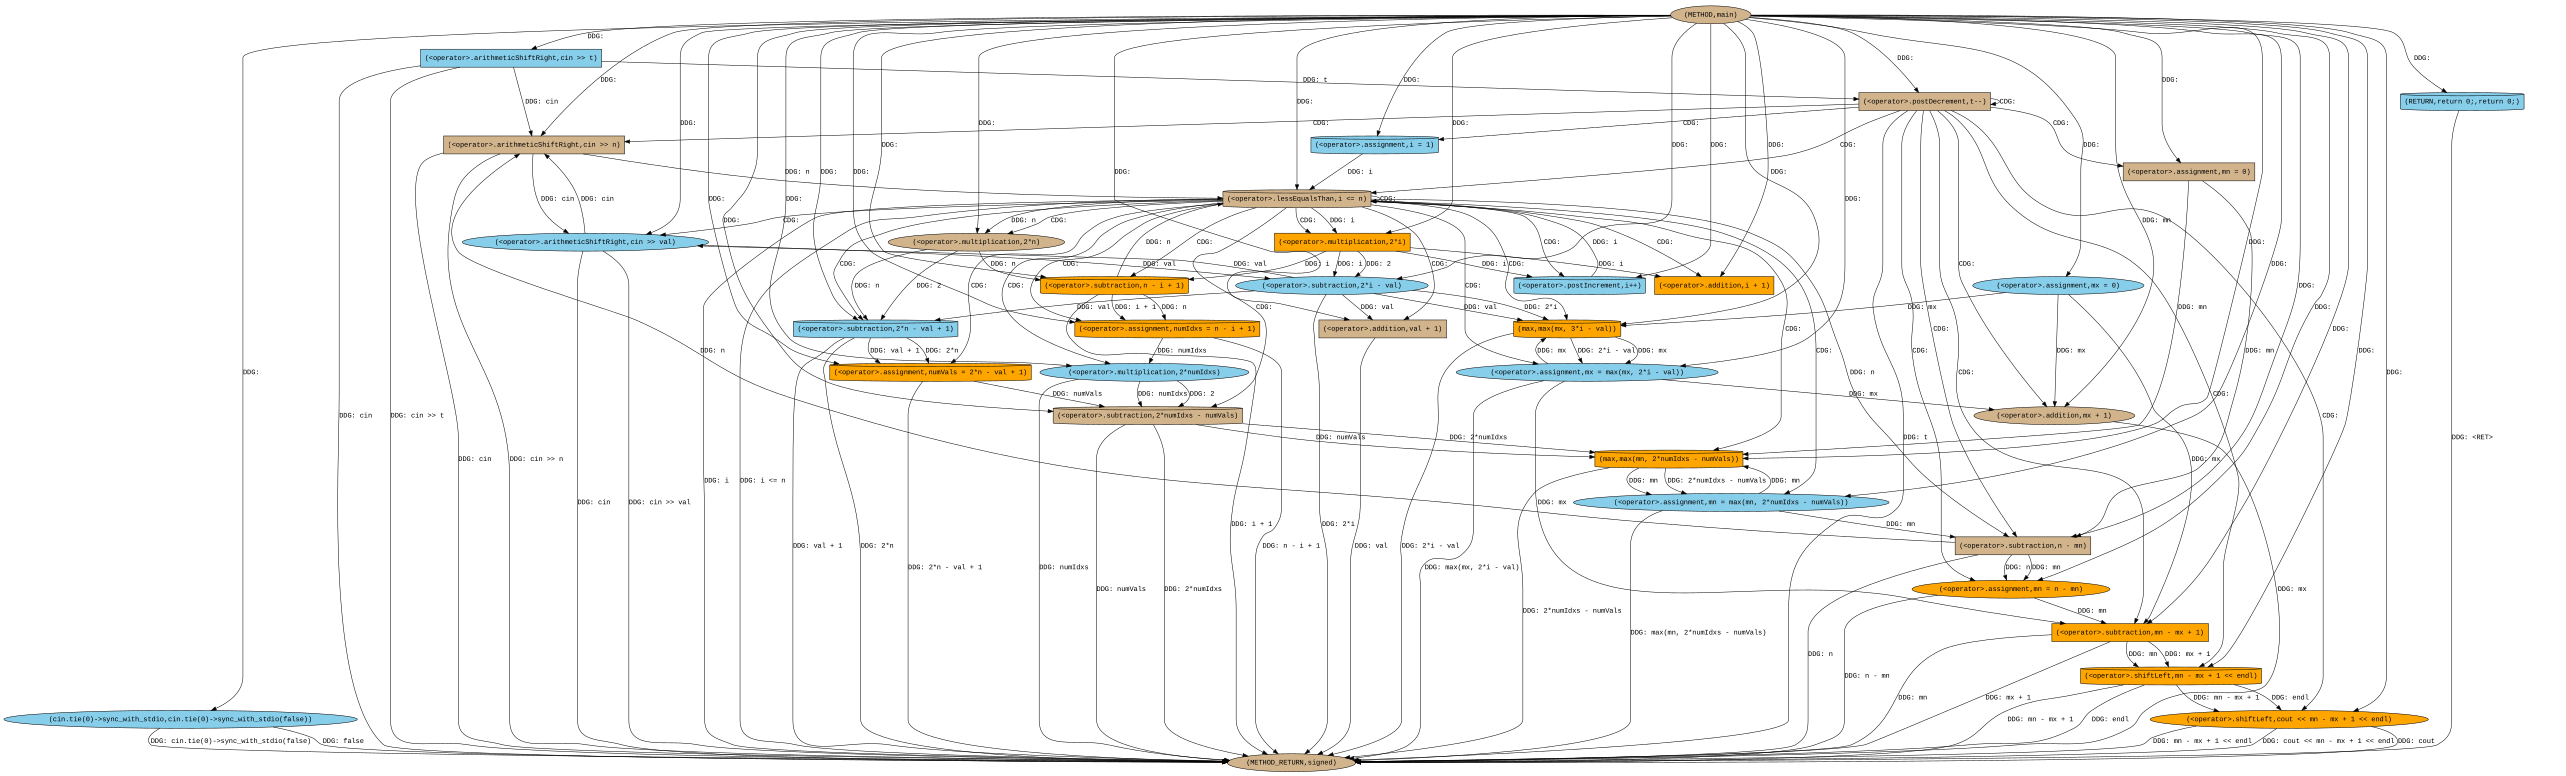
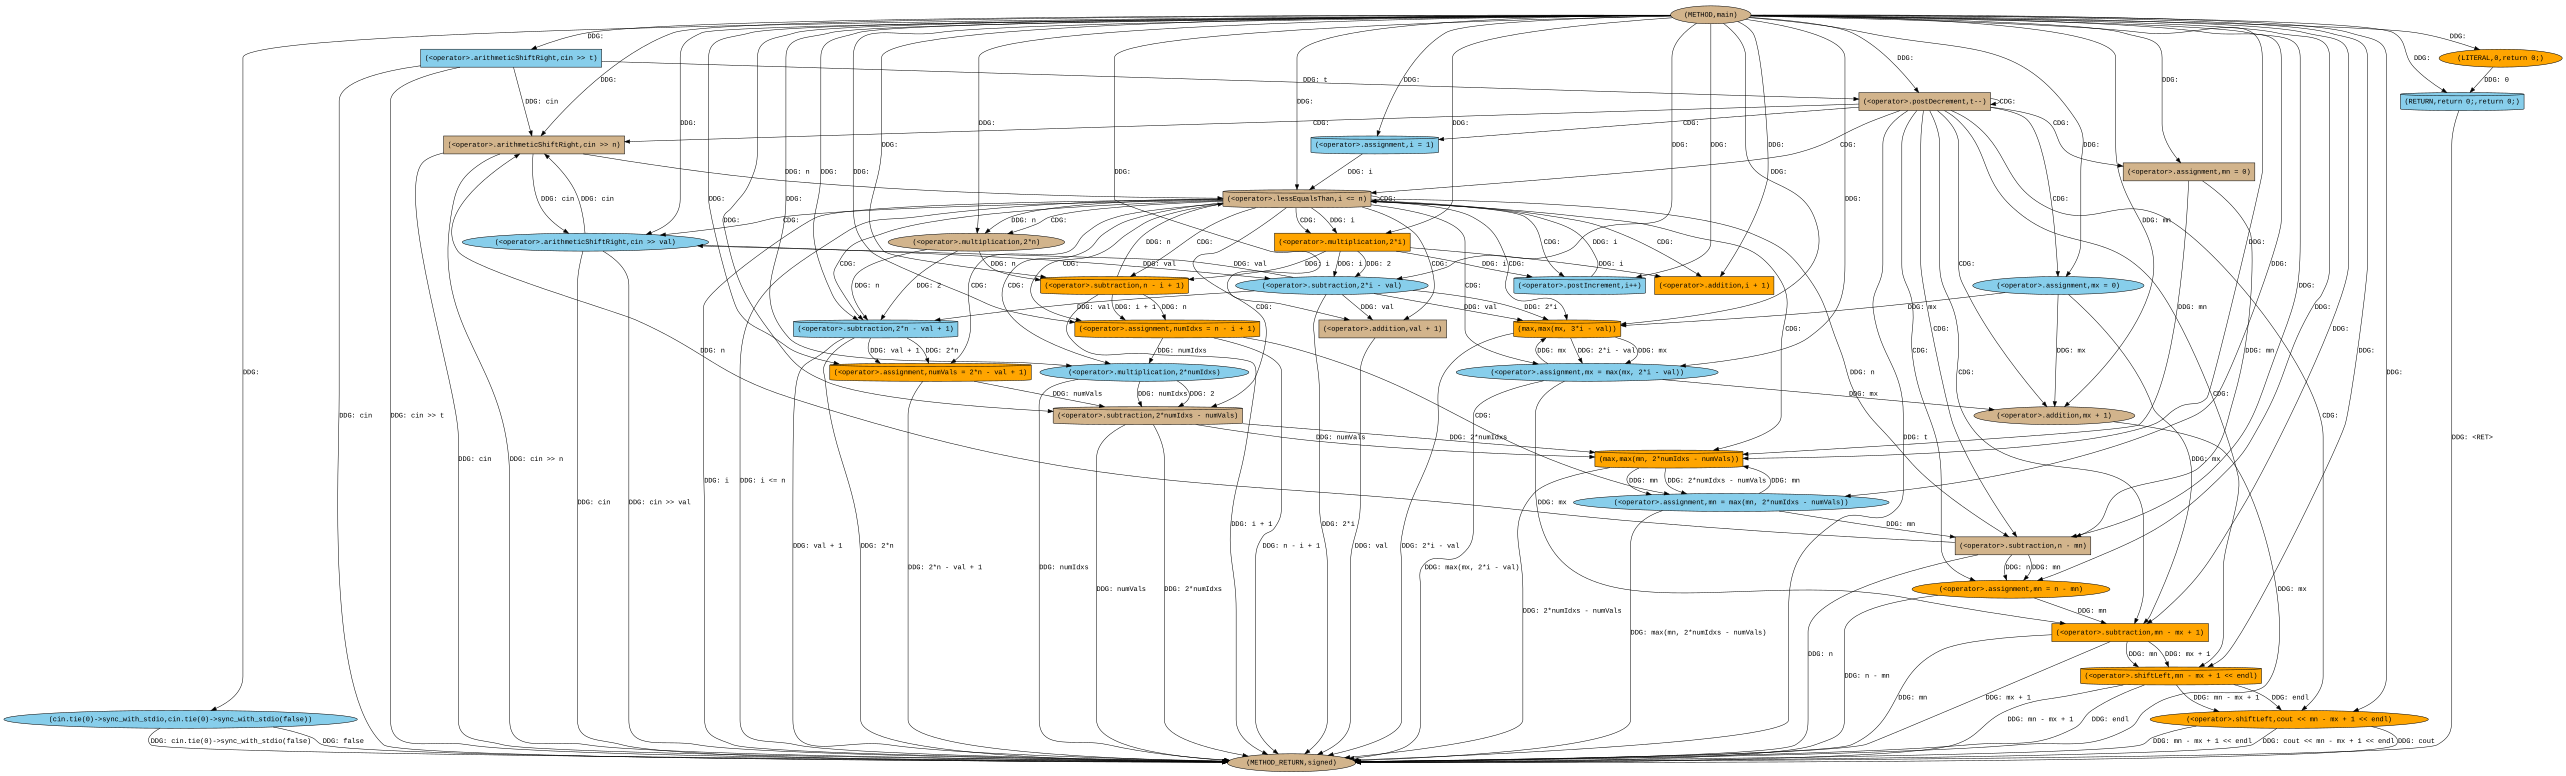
none -> (2501, 58)
none -> (2047, 174)
(1705, 229) -> (1454, 414)
